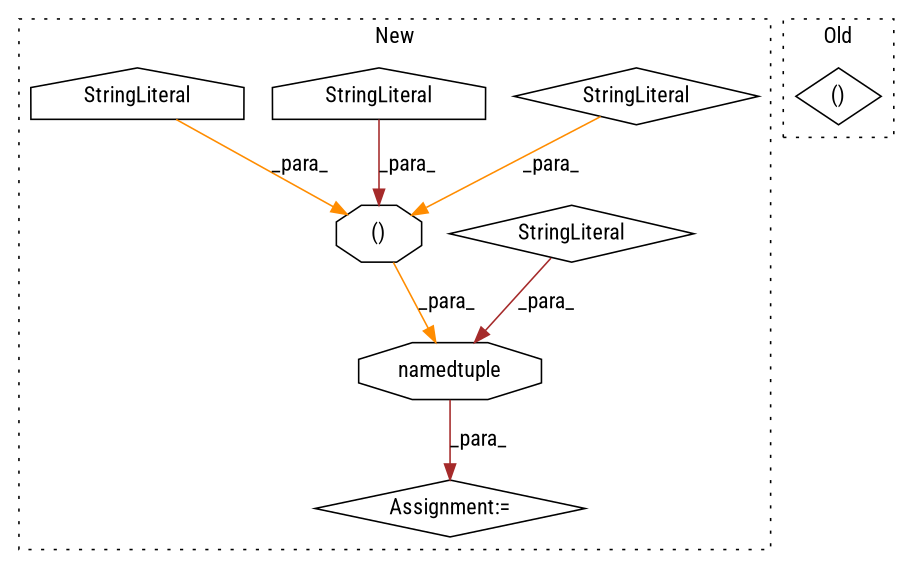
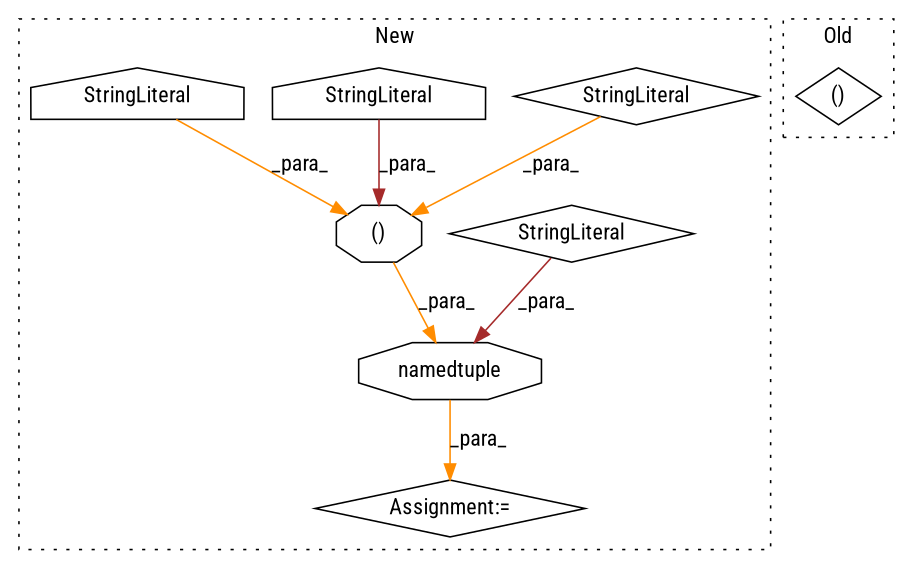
(450, 432) -> (450, 432)
